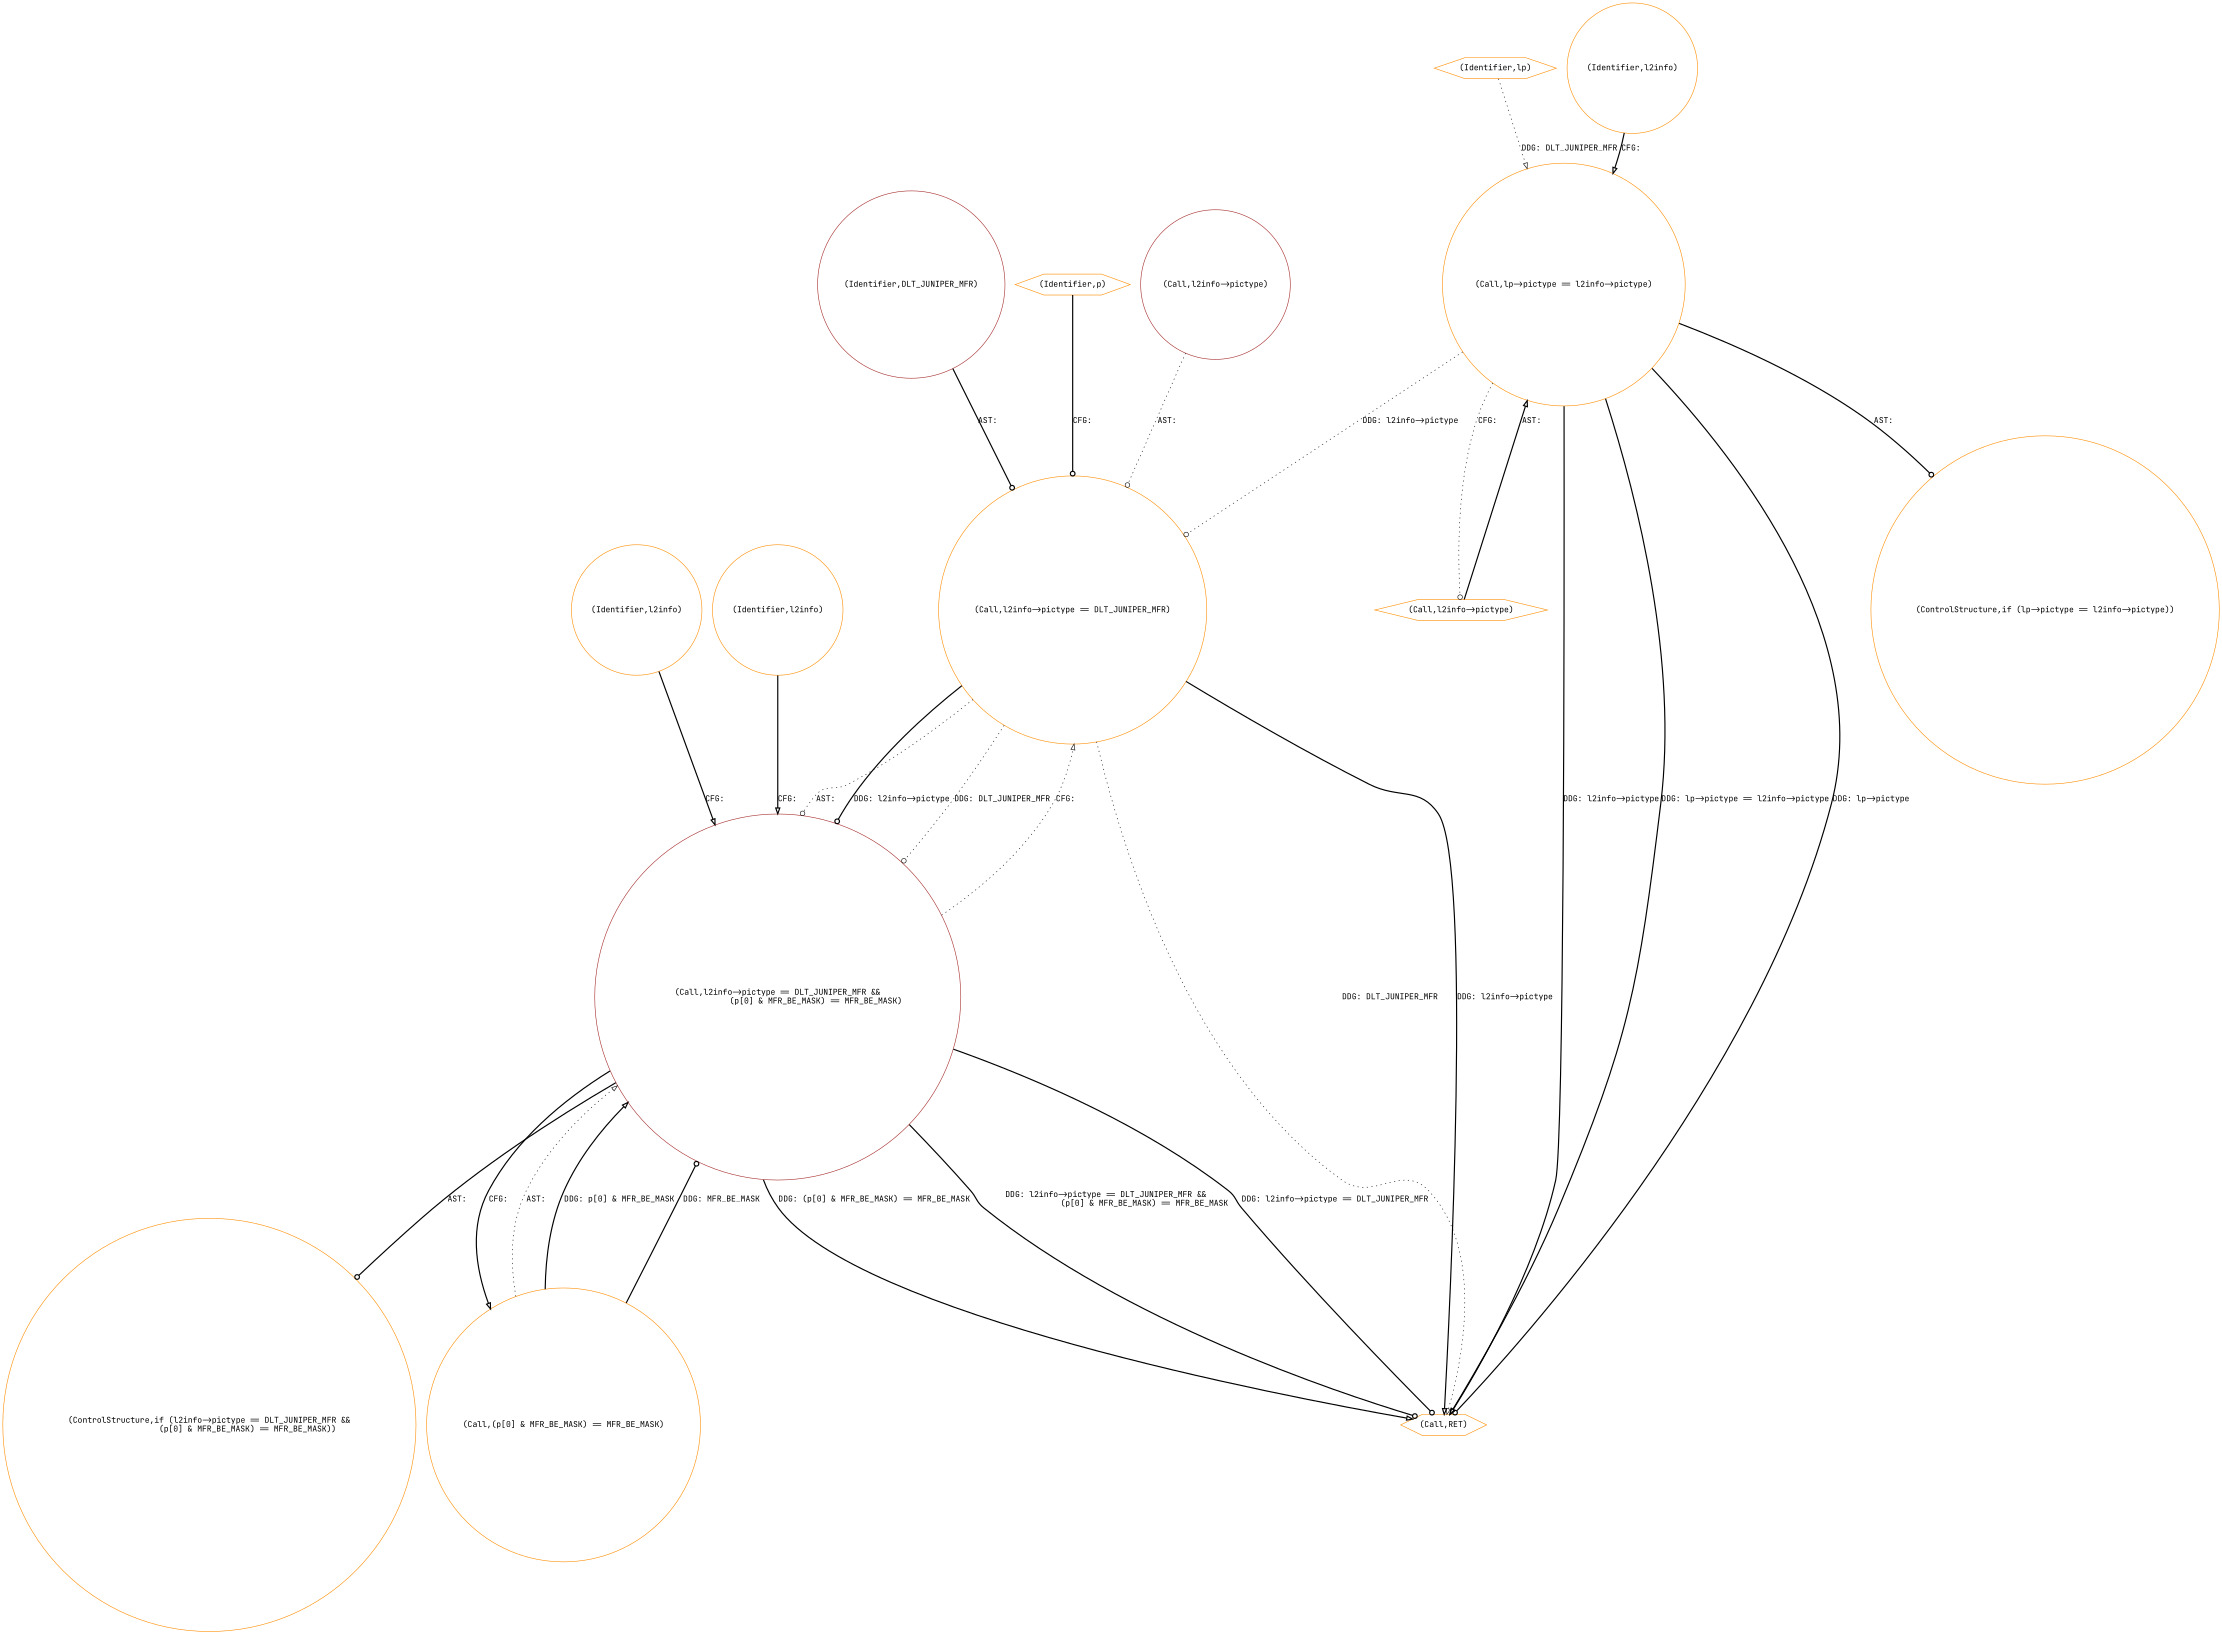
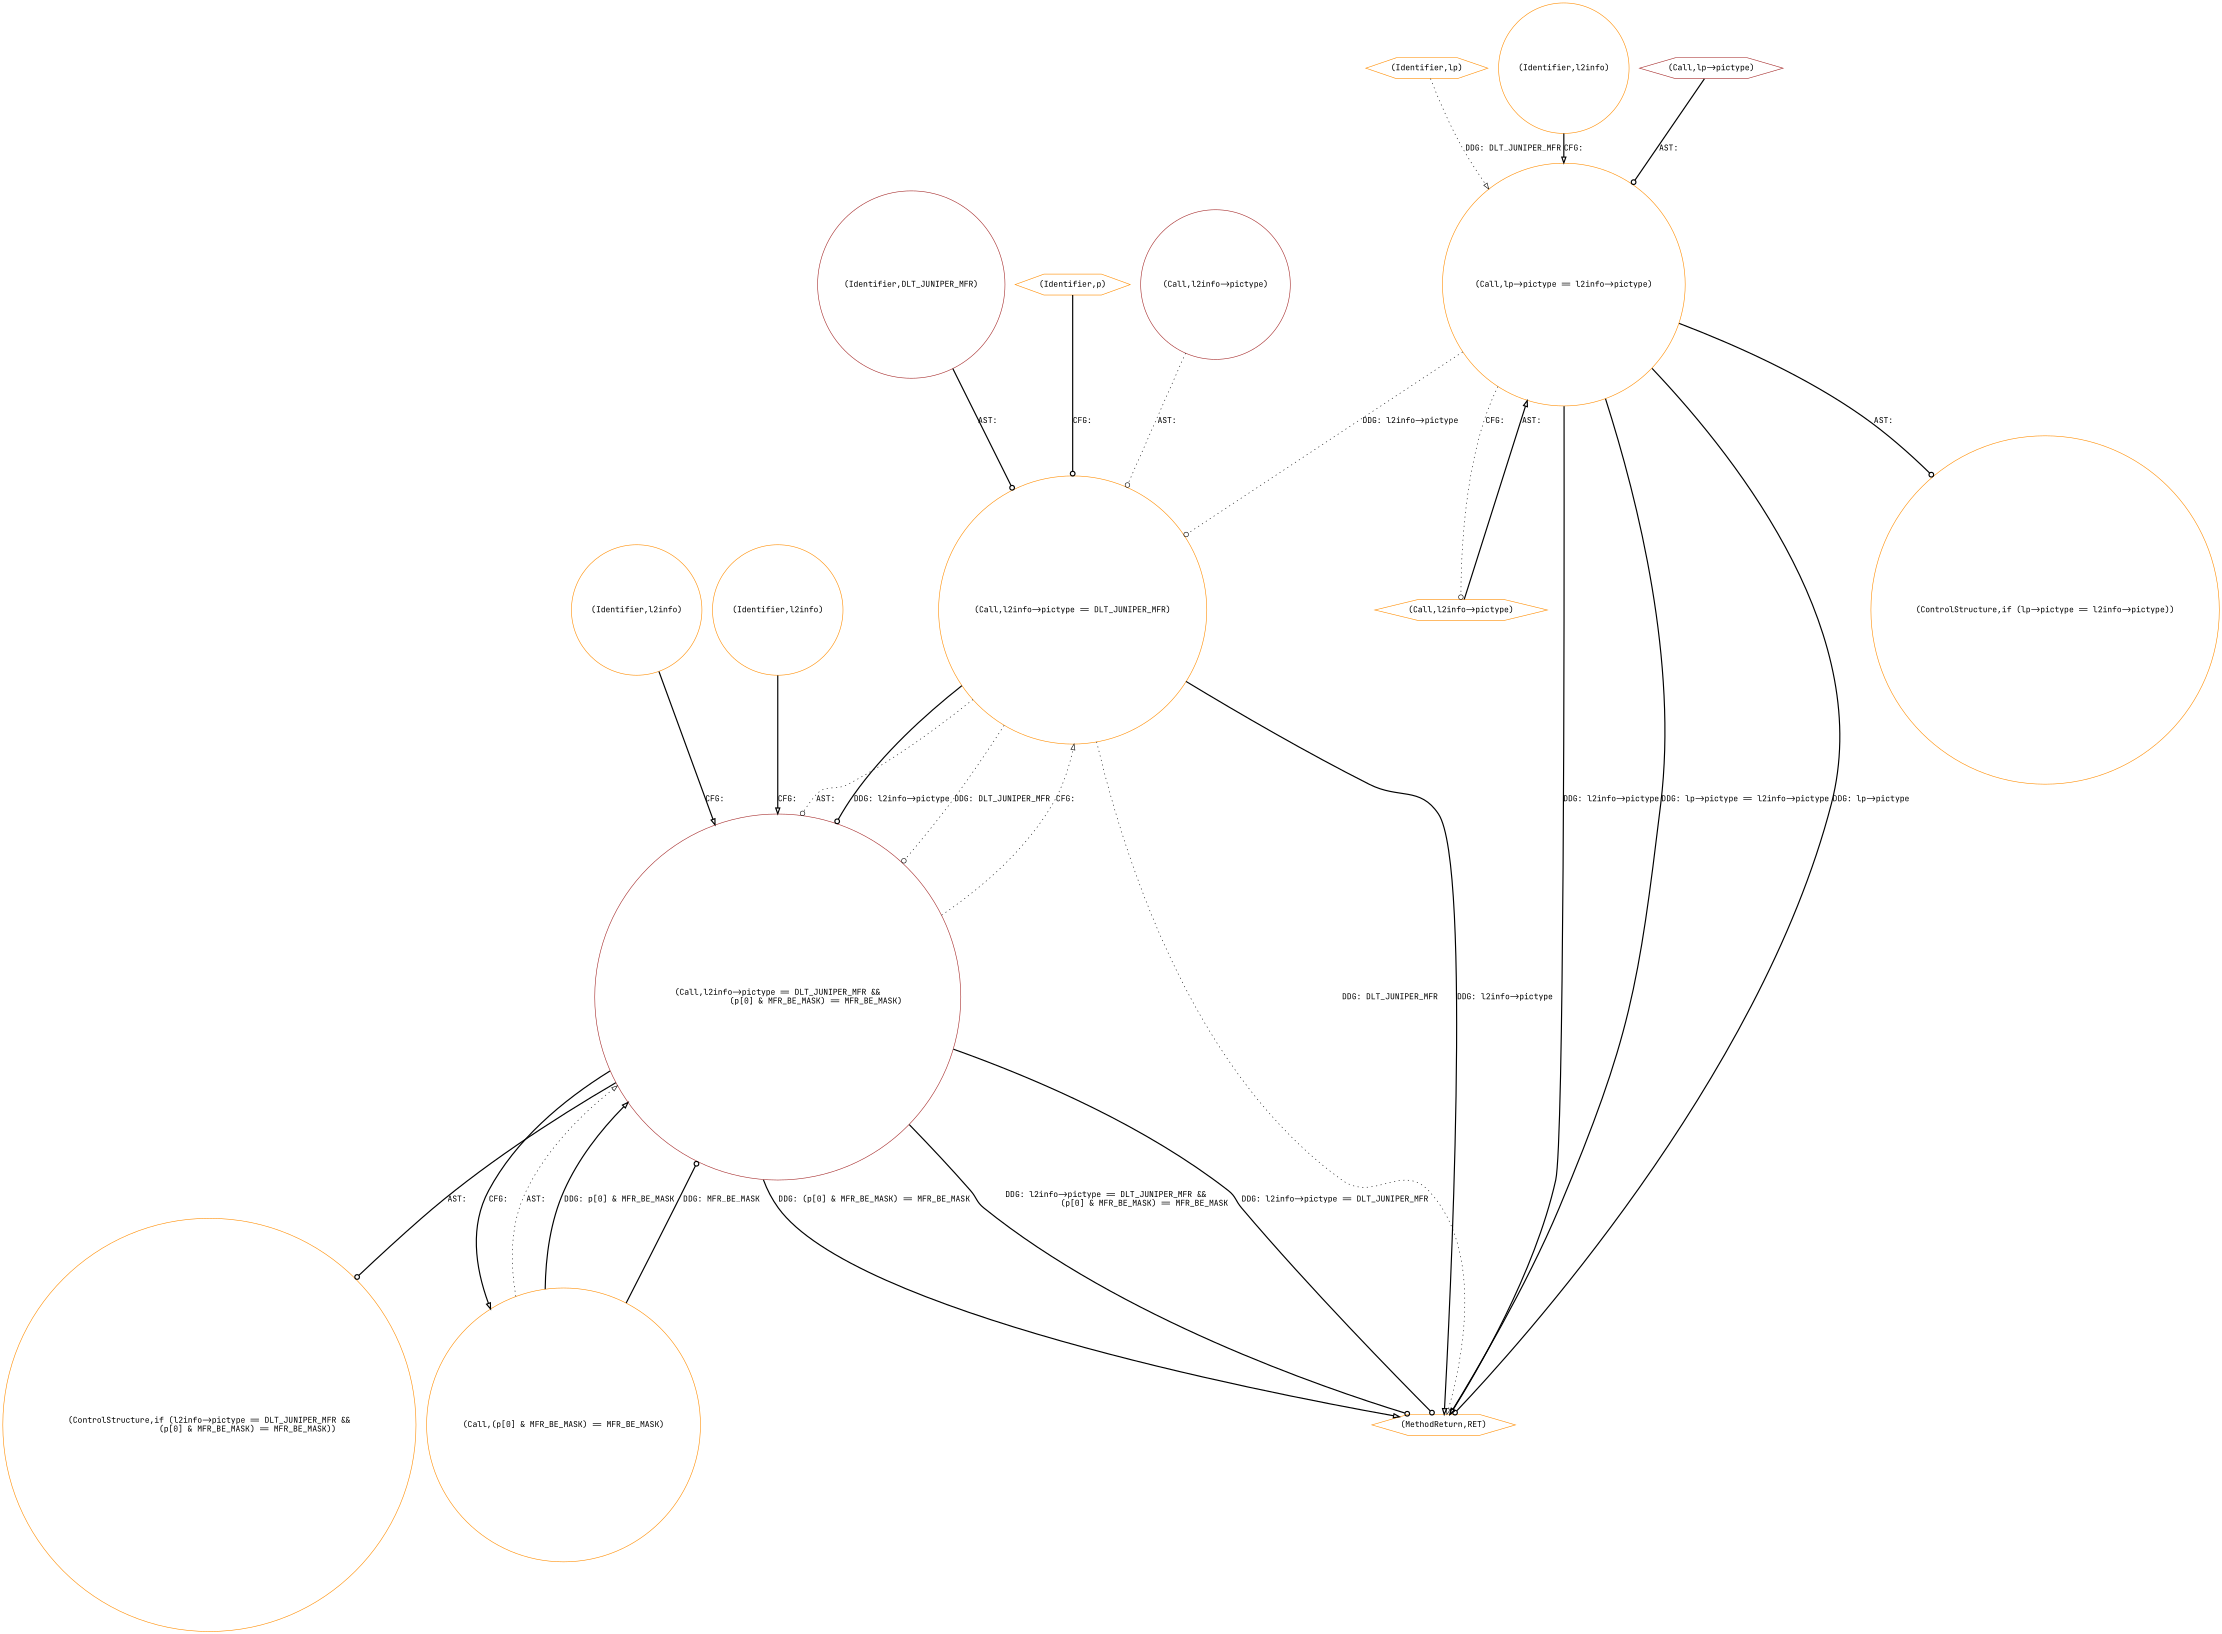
none -> (1711, 68)
(1444, 1425) -> (1444, 1425)
